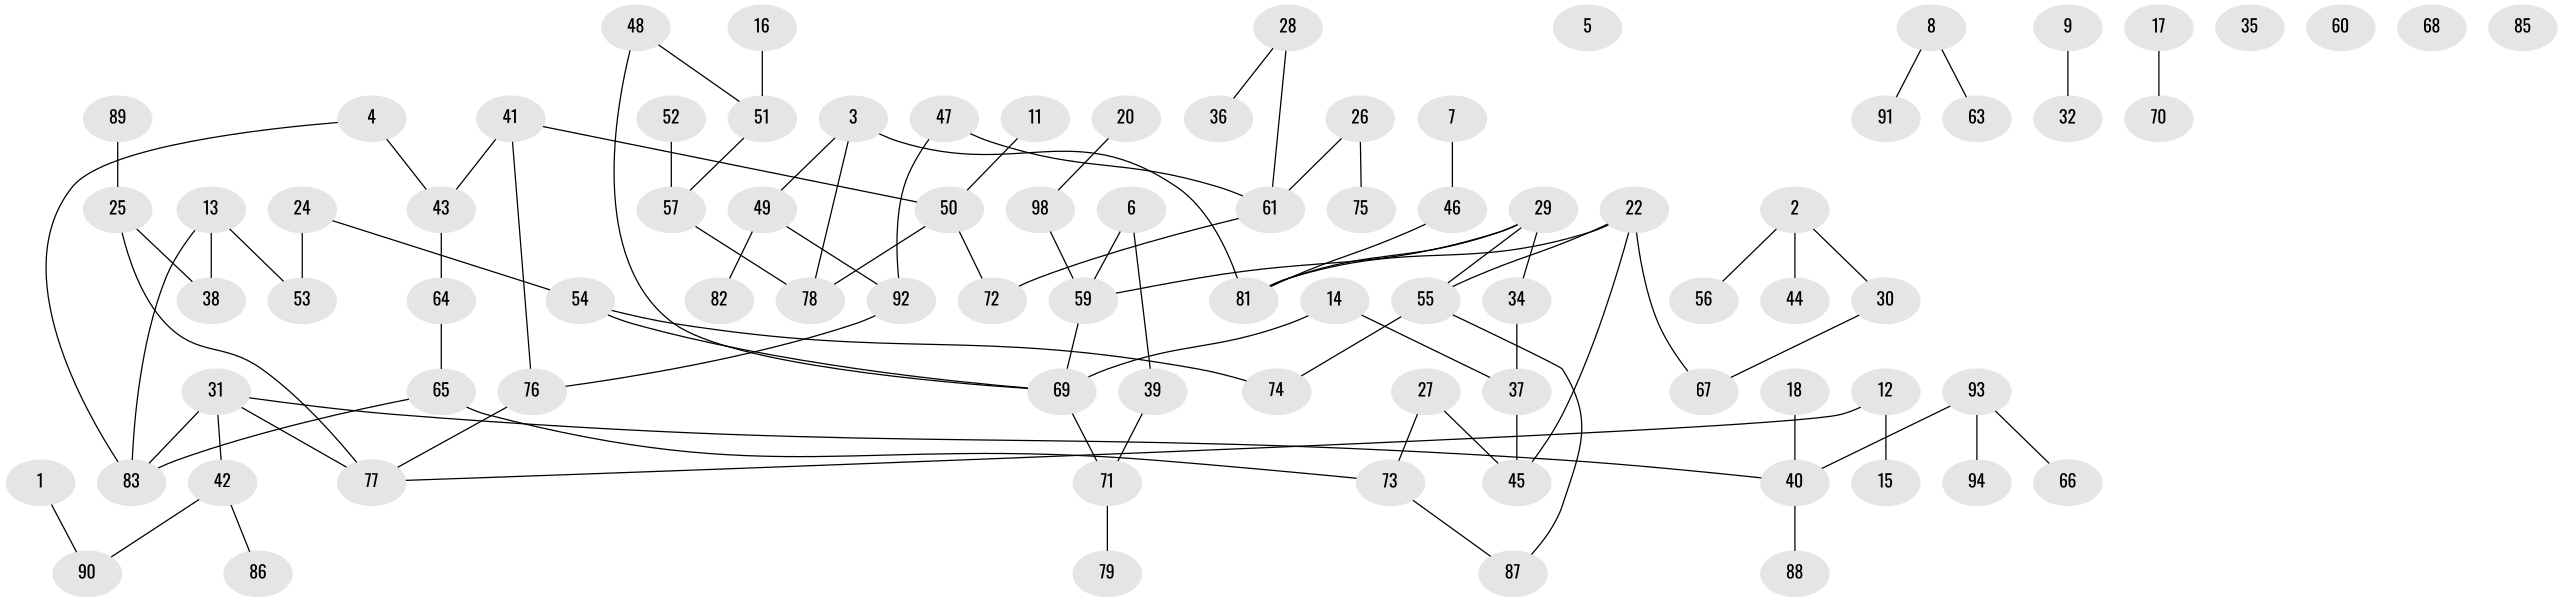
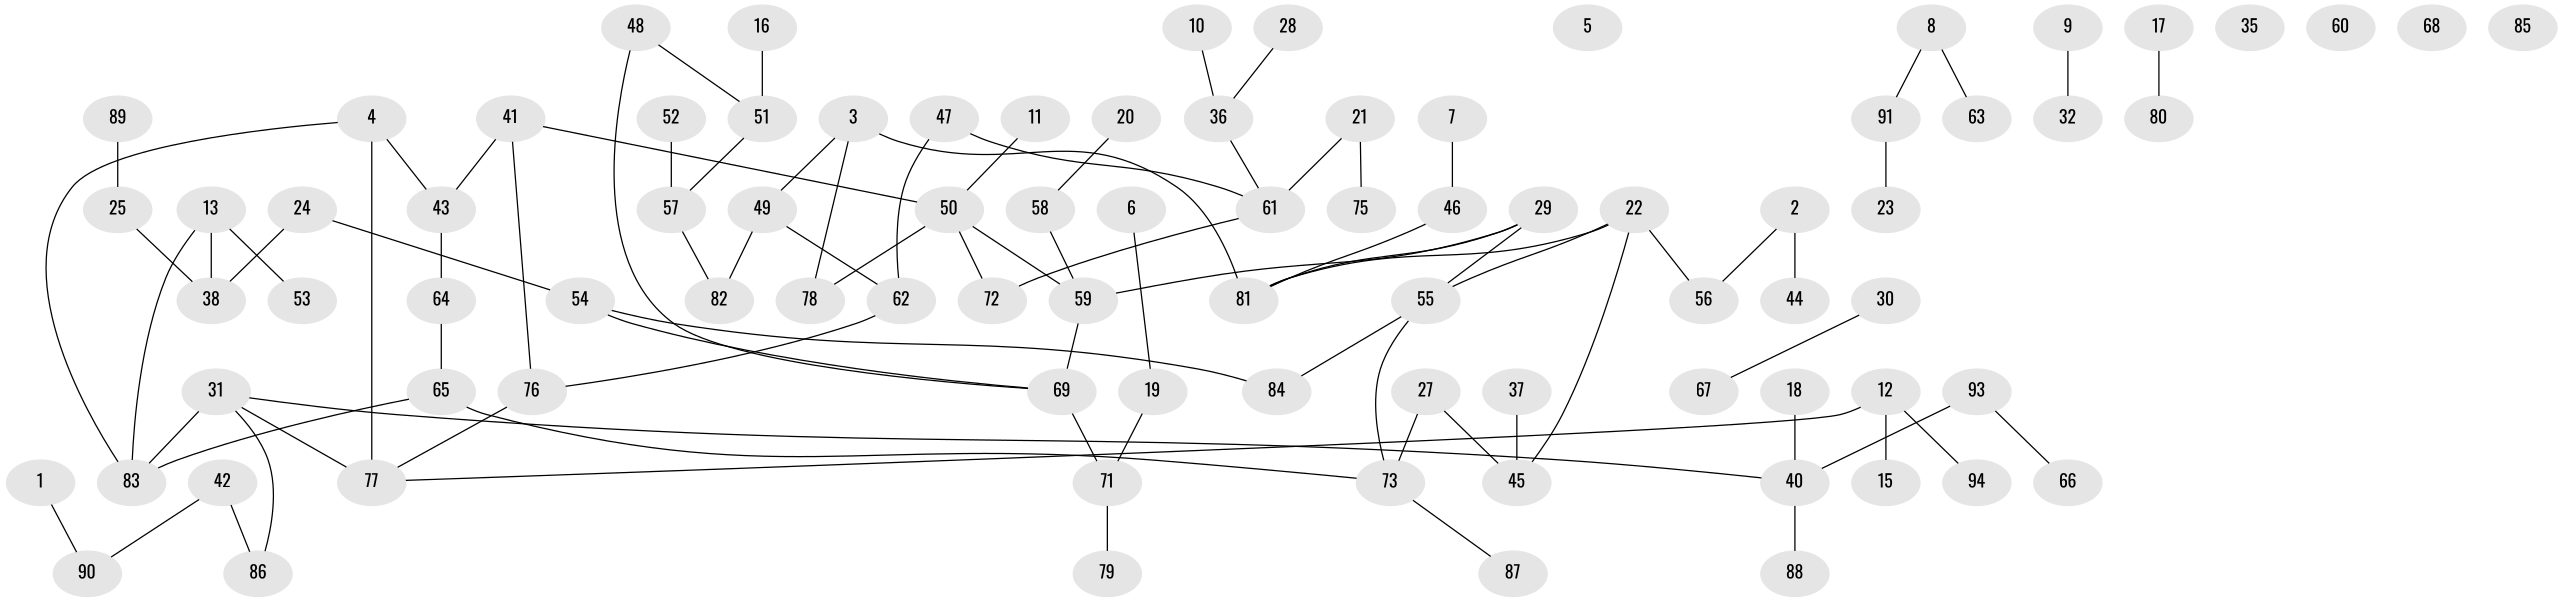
none -> (1197, 28)
(1279, 119) -> (1245, 164)
(1360, 119) -> (1360, 119)
(2159, 119) -> (2159, 119)
(1040, 210) -> (1040, 210)
none -> (1886, 210)
(734, 251) -> (695, 255)
(302, 255) -> (262, 250)
(1840, 255) -> none
(1102, 265) -> (1016, 255)
(901, 301) -> (901, 301)
(1335, 301) -> none
(1517, 301) -> none
(1652, 306) -> (1669, 255)
(228, 353) -> (372, 301)
(1153, 392) -> (1153, 392)
(1277, 392) -> (1277, 392)
(1579, 405) -> (1377, 387)
(219, 437) -> (272, 476)
(1977, 437) -> (1931, 437)
